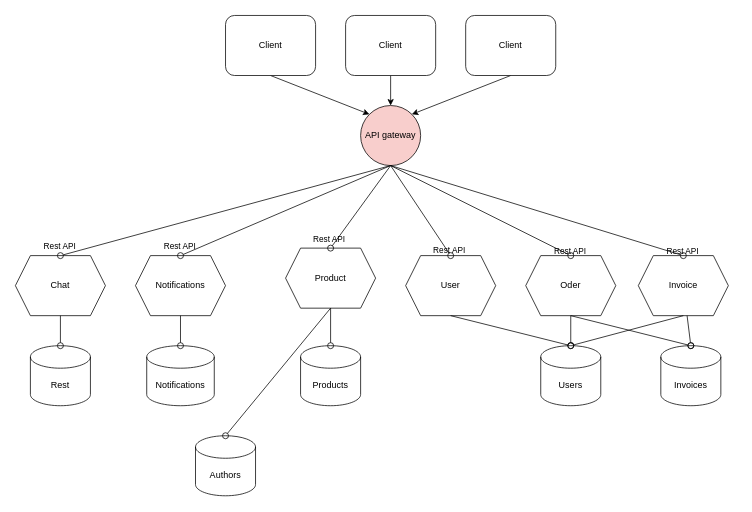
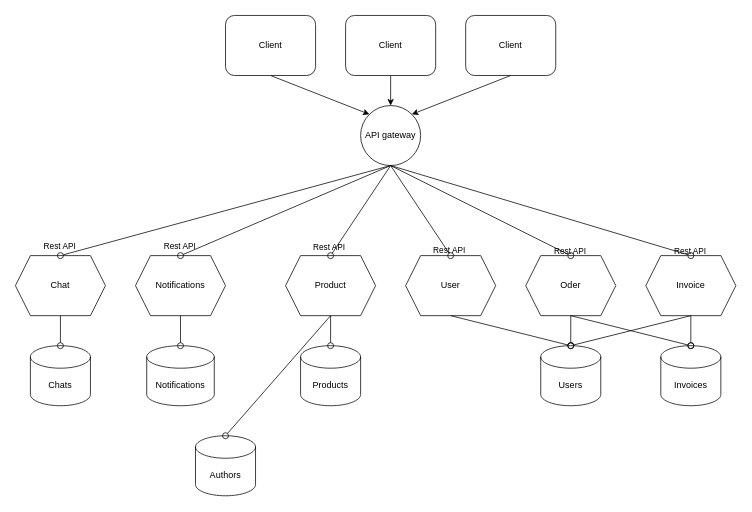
(390, 135) -> (390, 135)
(330, 278) -> (330, 285)
(683, 285) -> (690, 285)
(60, 385) -> (60, 385)
